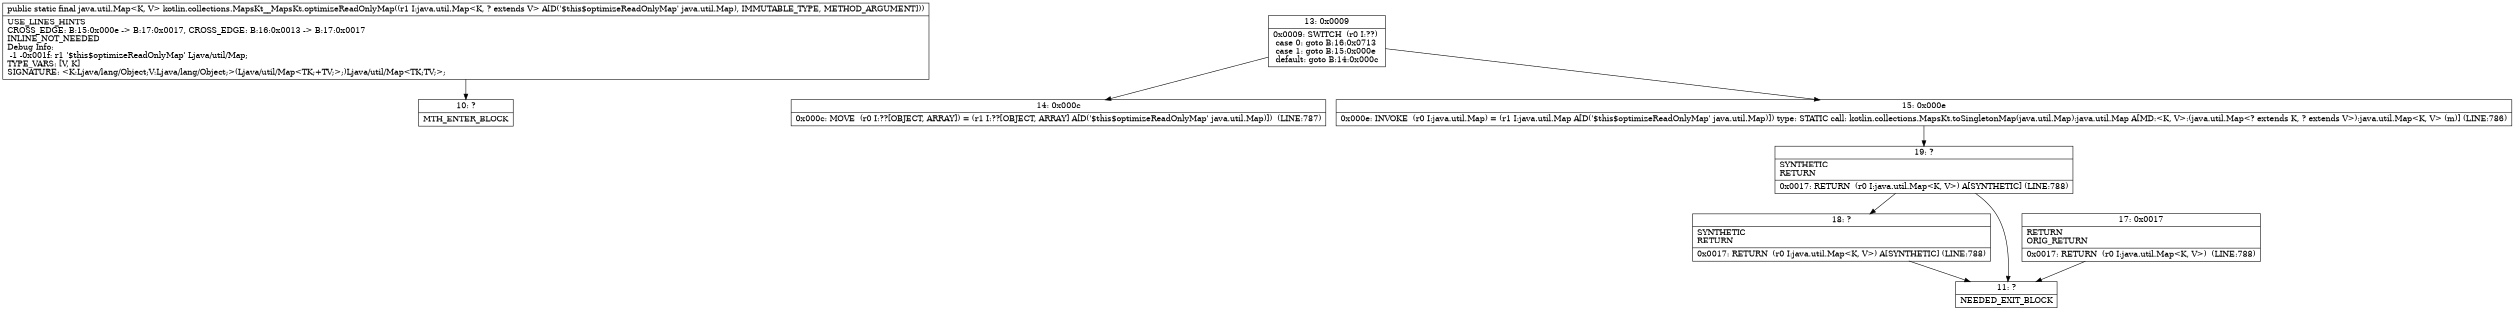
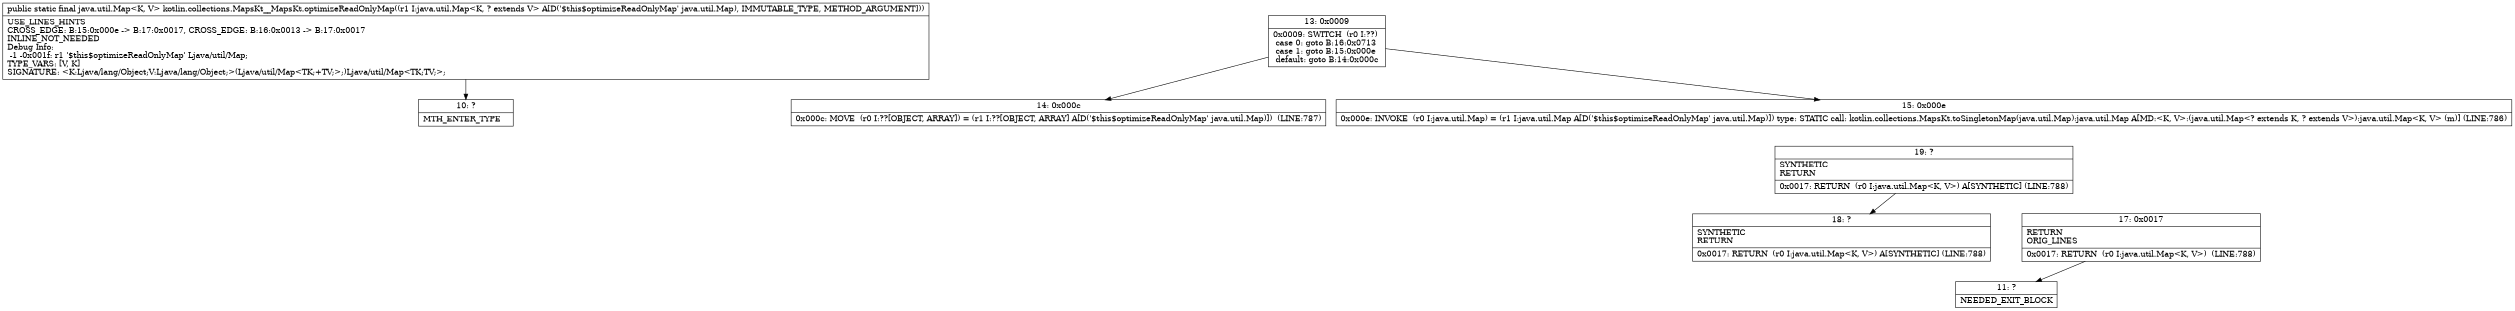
(466, 119) -> (462, 119)
(1924, 133) -> none
(2003, 230) -> none
(2057, 241) -> (2052, 241)
(1937, 270) -> none
